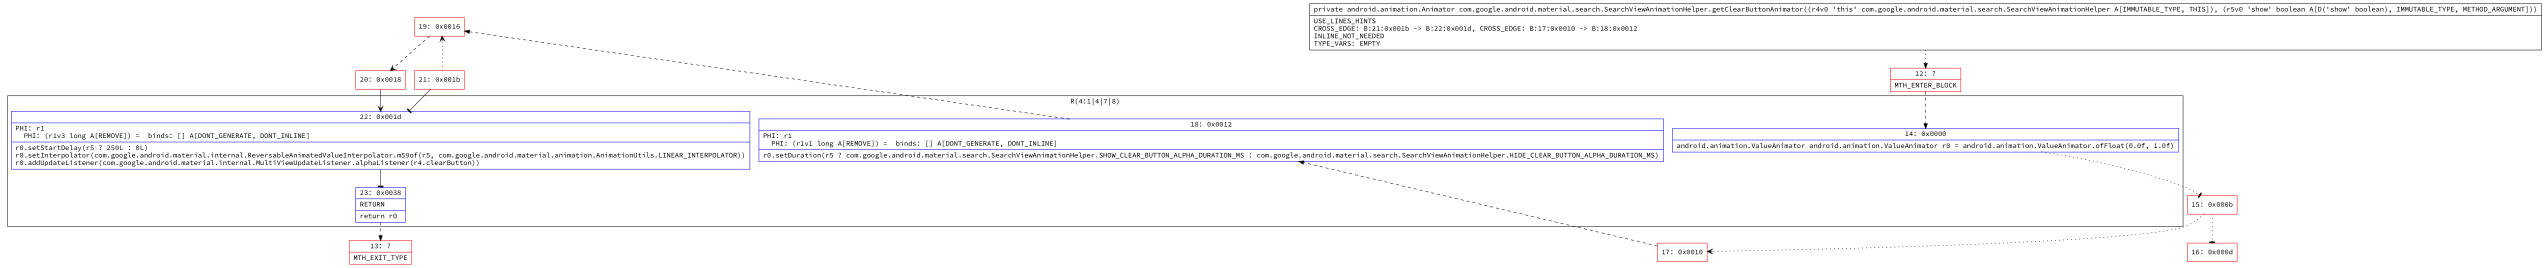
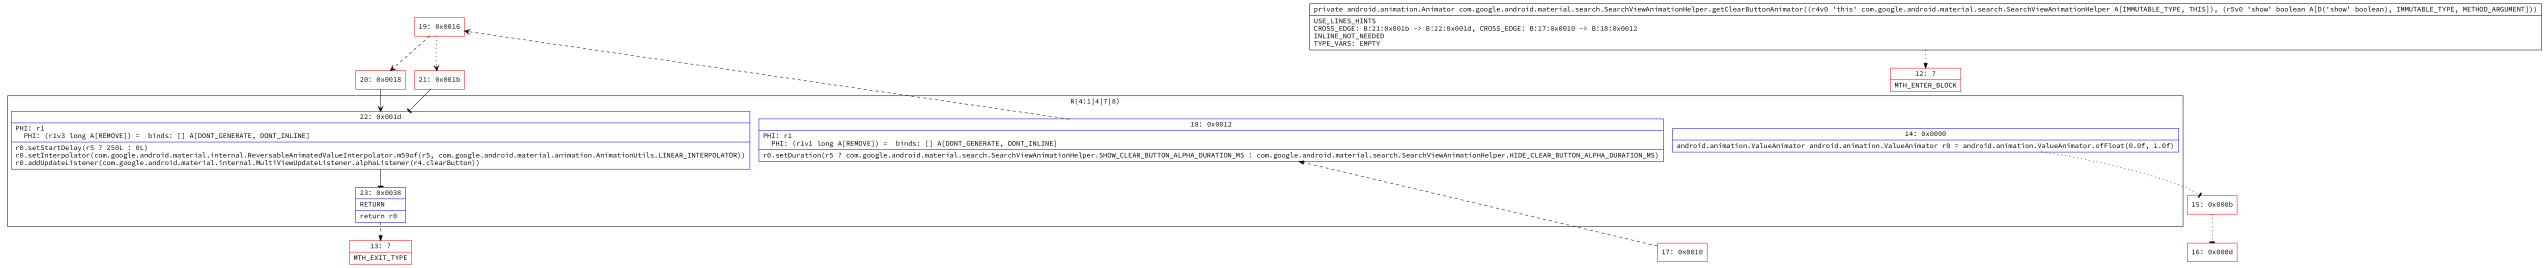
(443, 56) -> (436, 51)
(770, 75) -> (770, 75)
(1926, 108) -> none
(1961, 245) -> none
